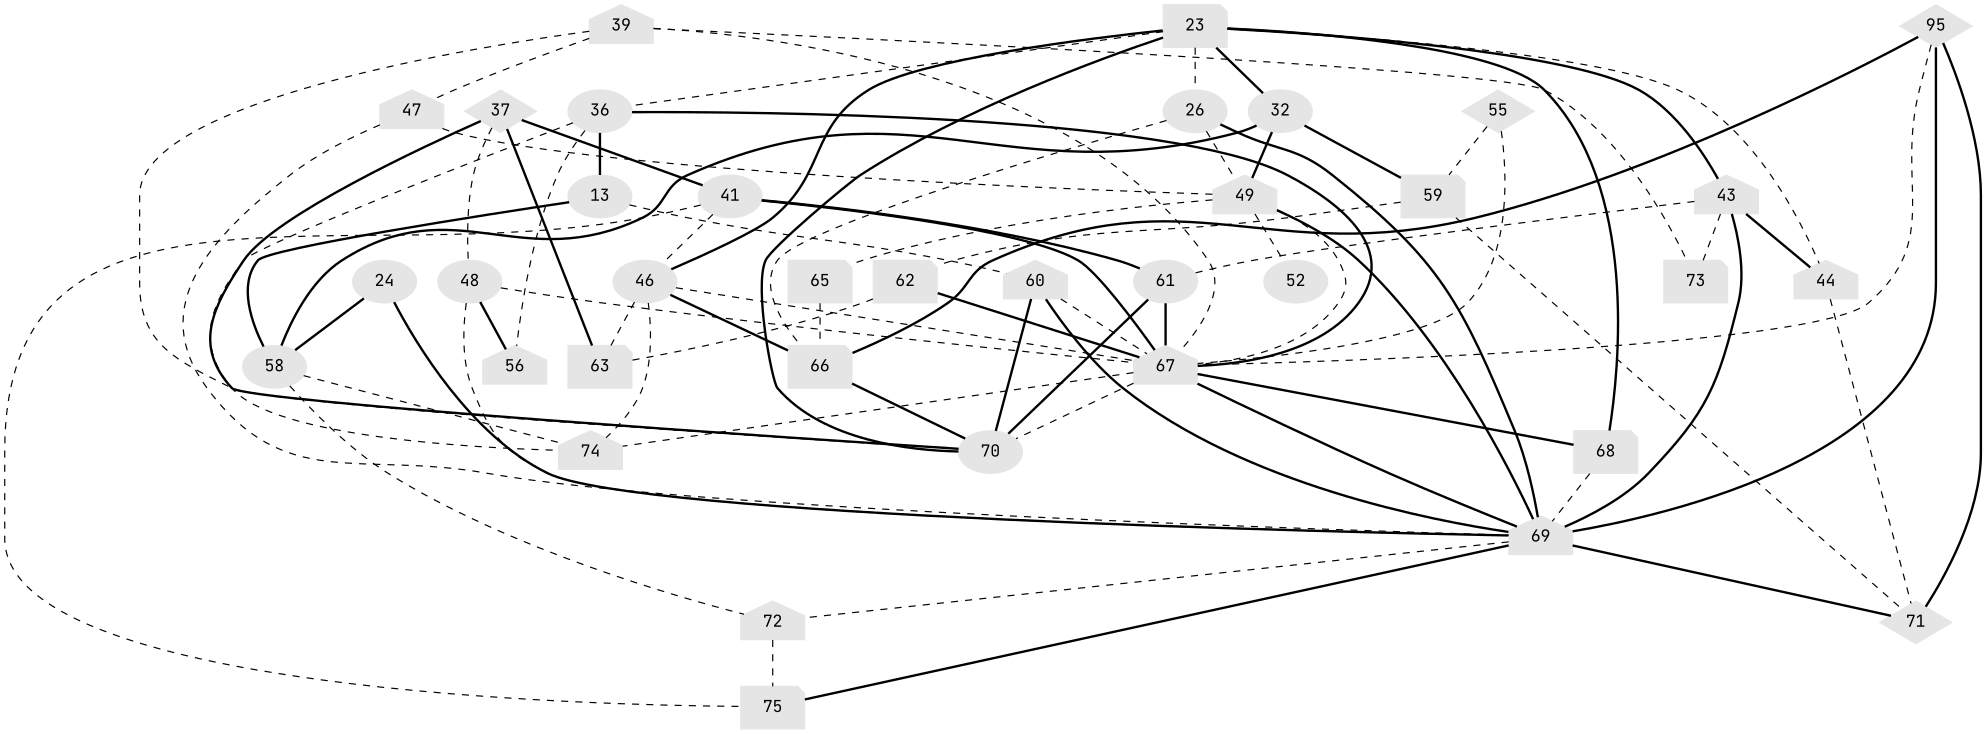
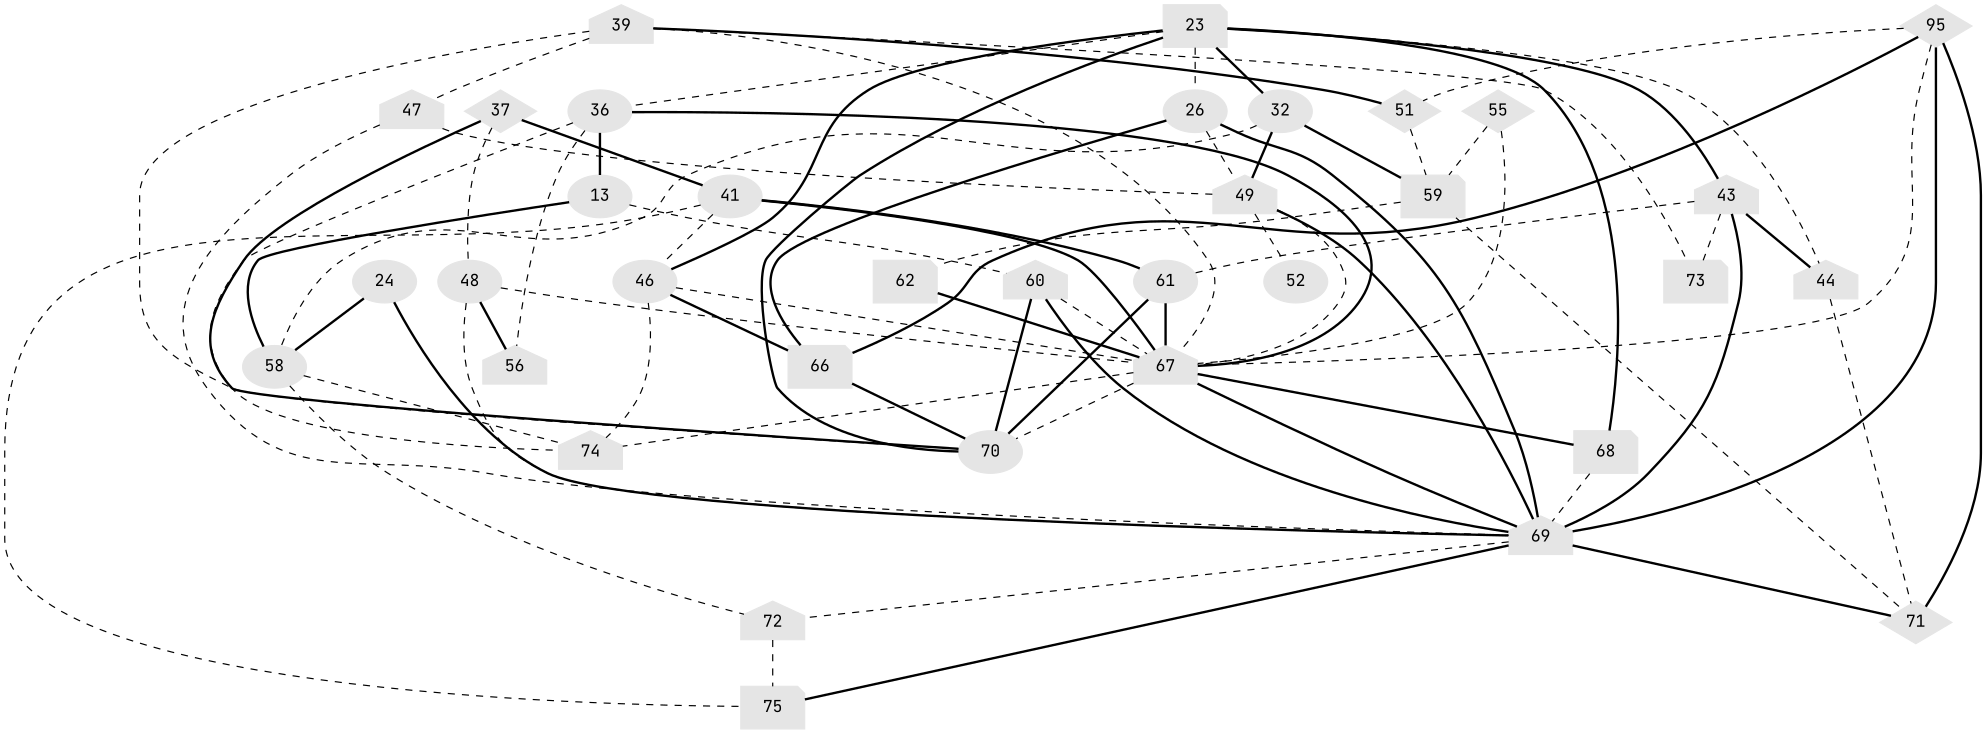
none -> (1405, 111)
(734, 158) -> (734, 158)
(923, 196) -> (923, 196)
(820, 282) -> none
(600, 367) -> none
